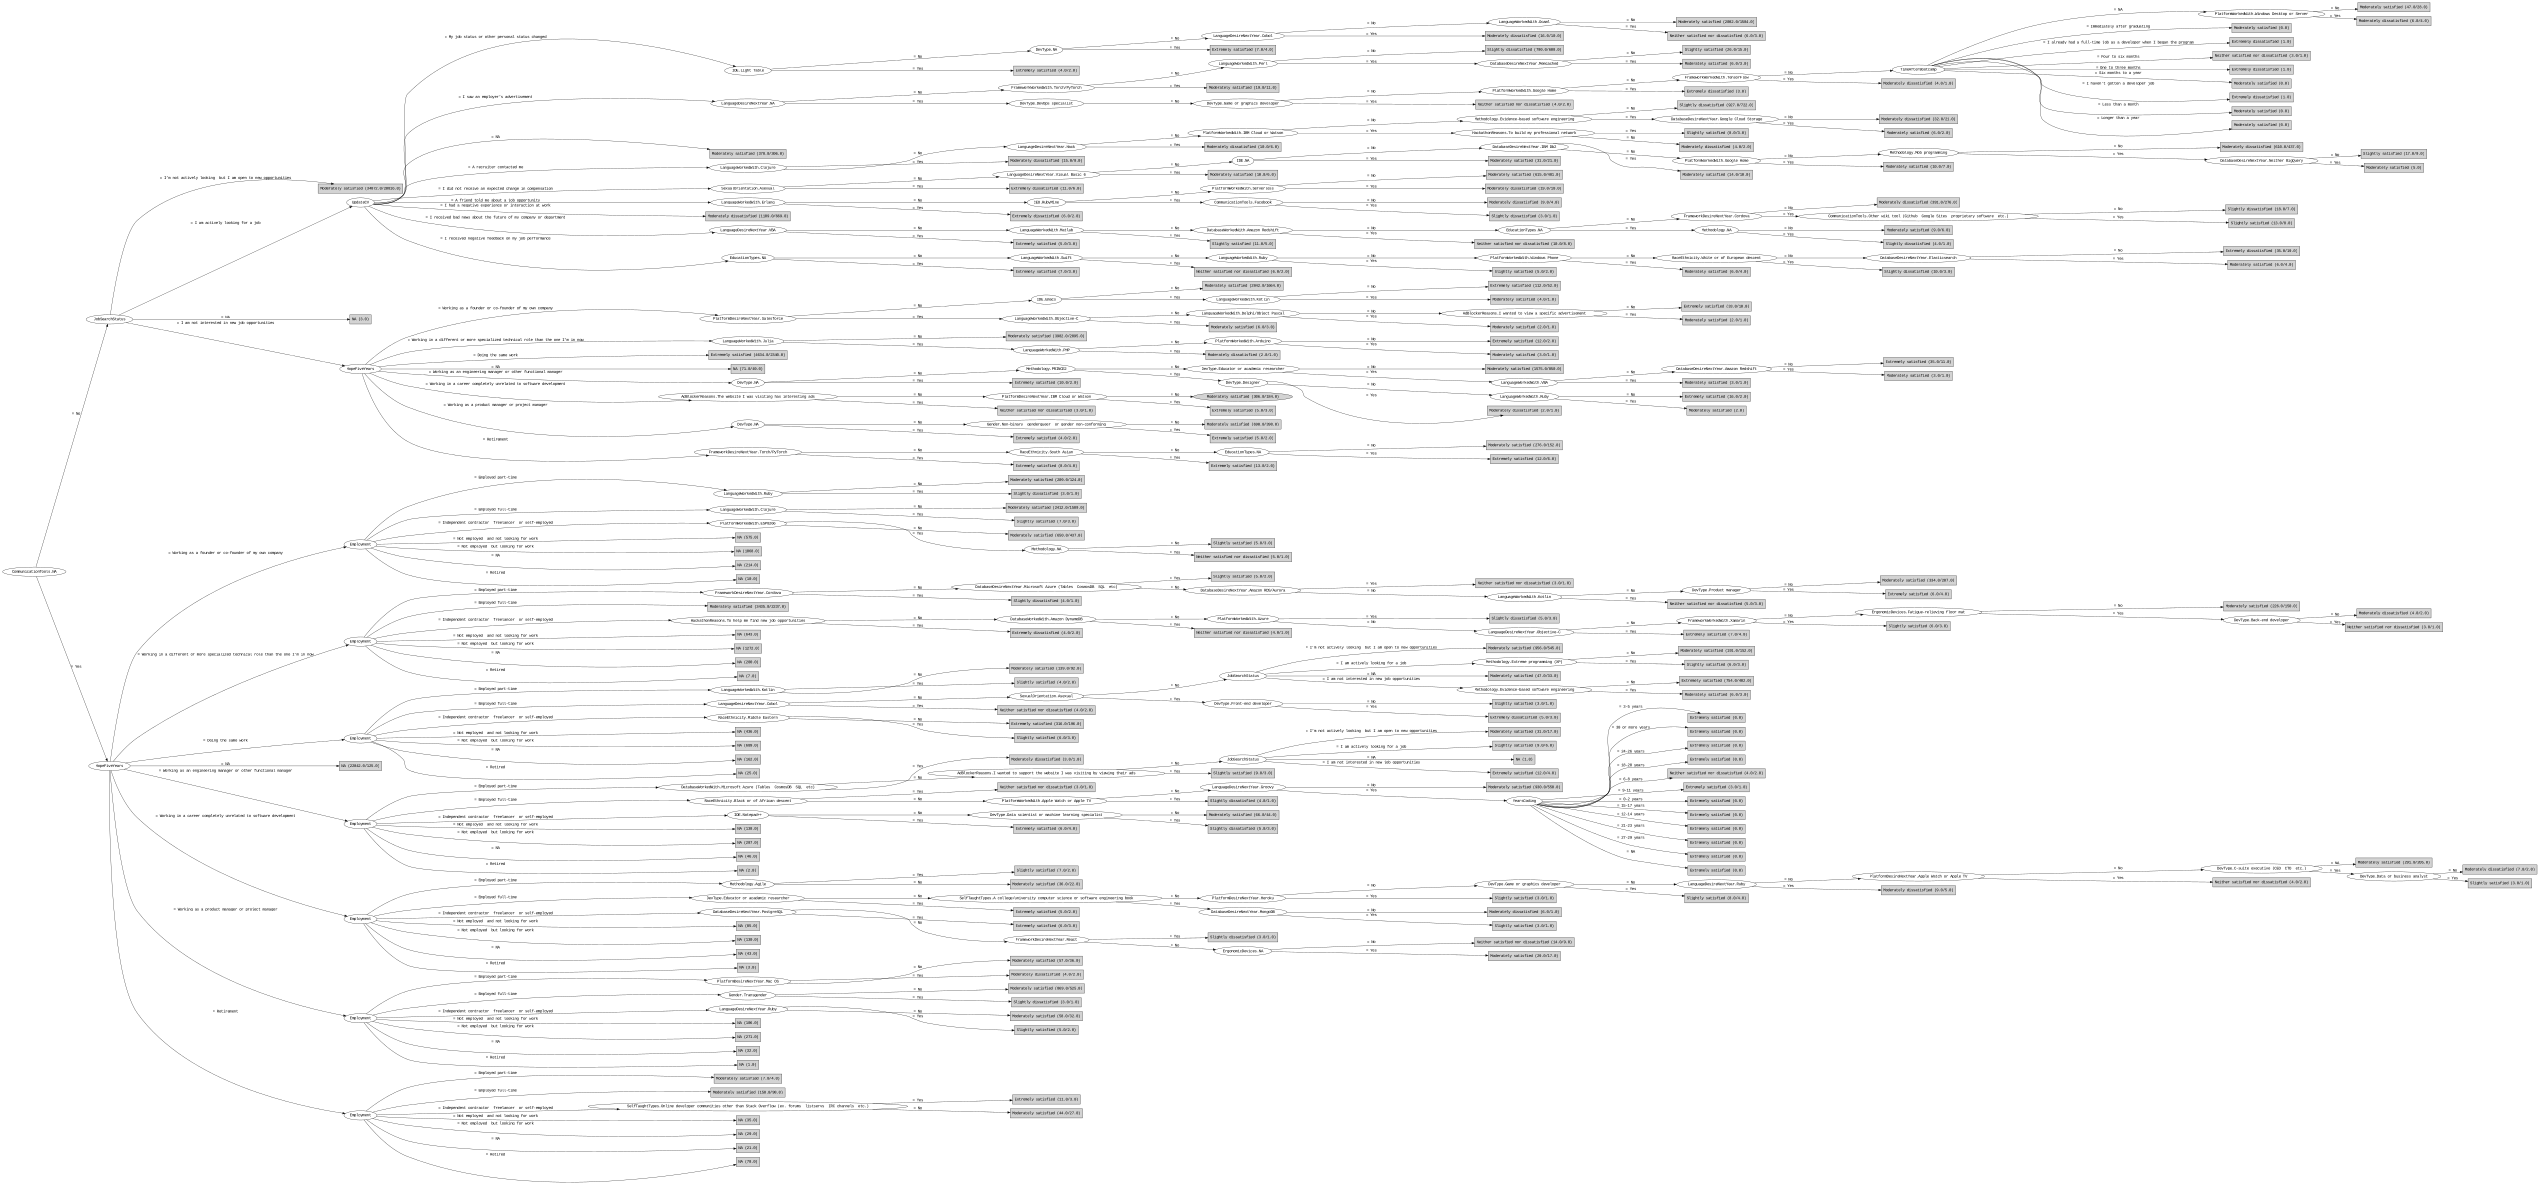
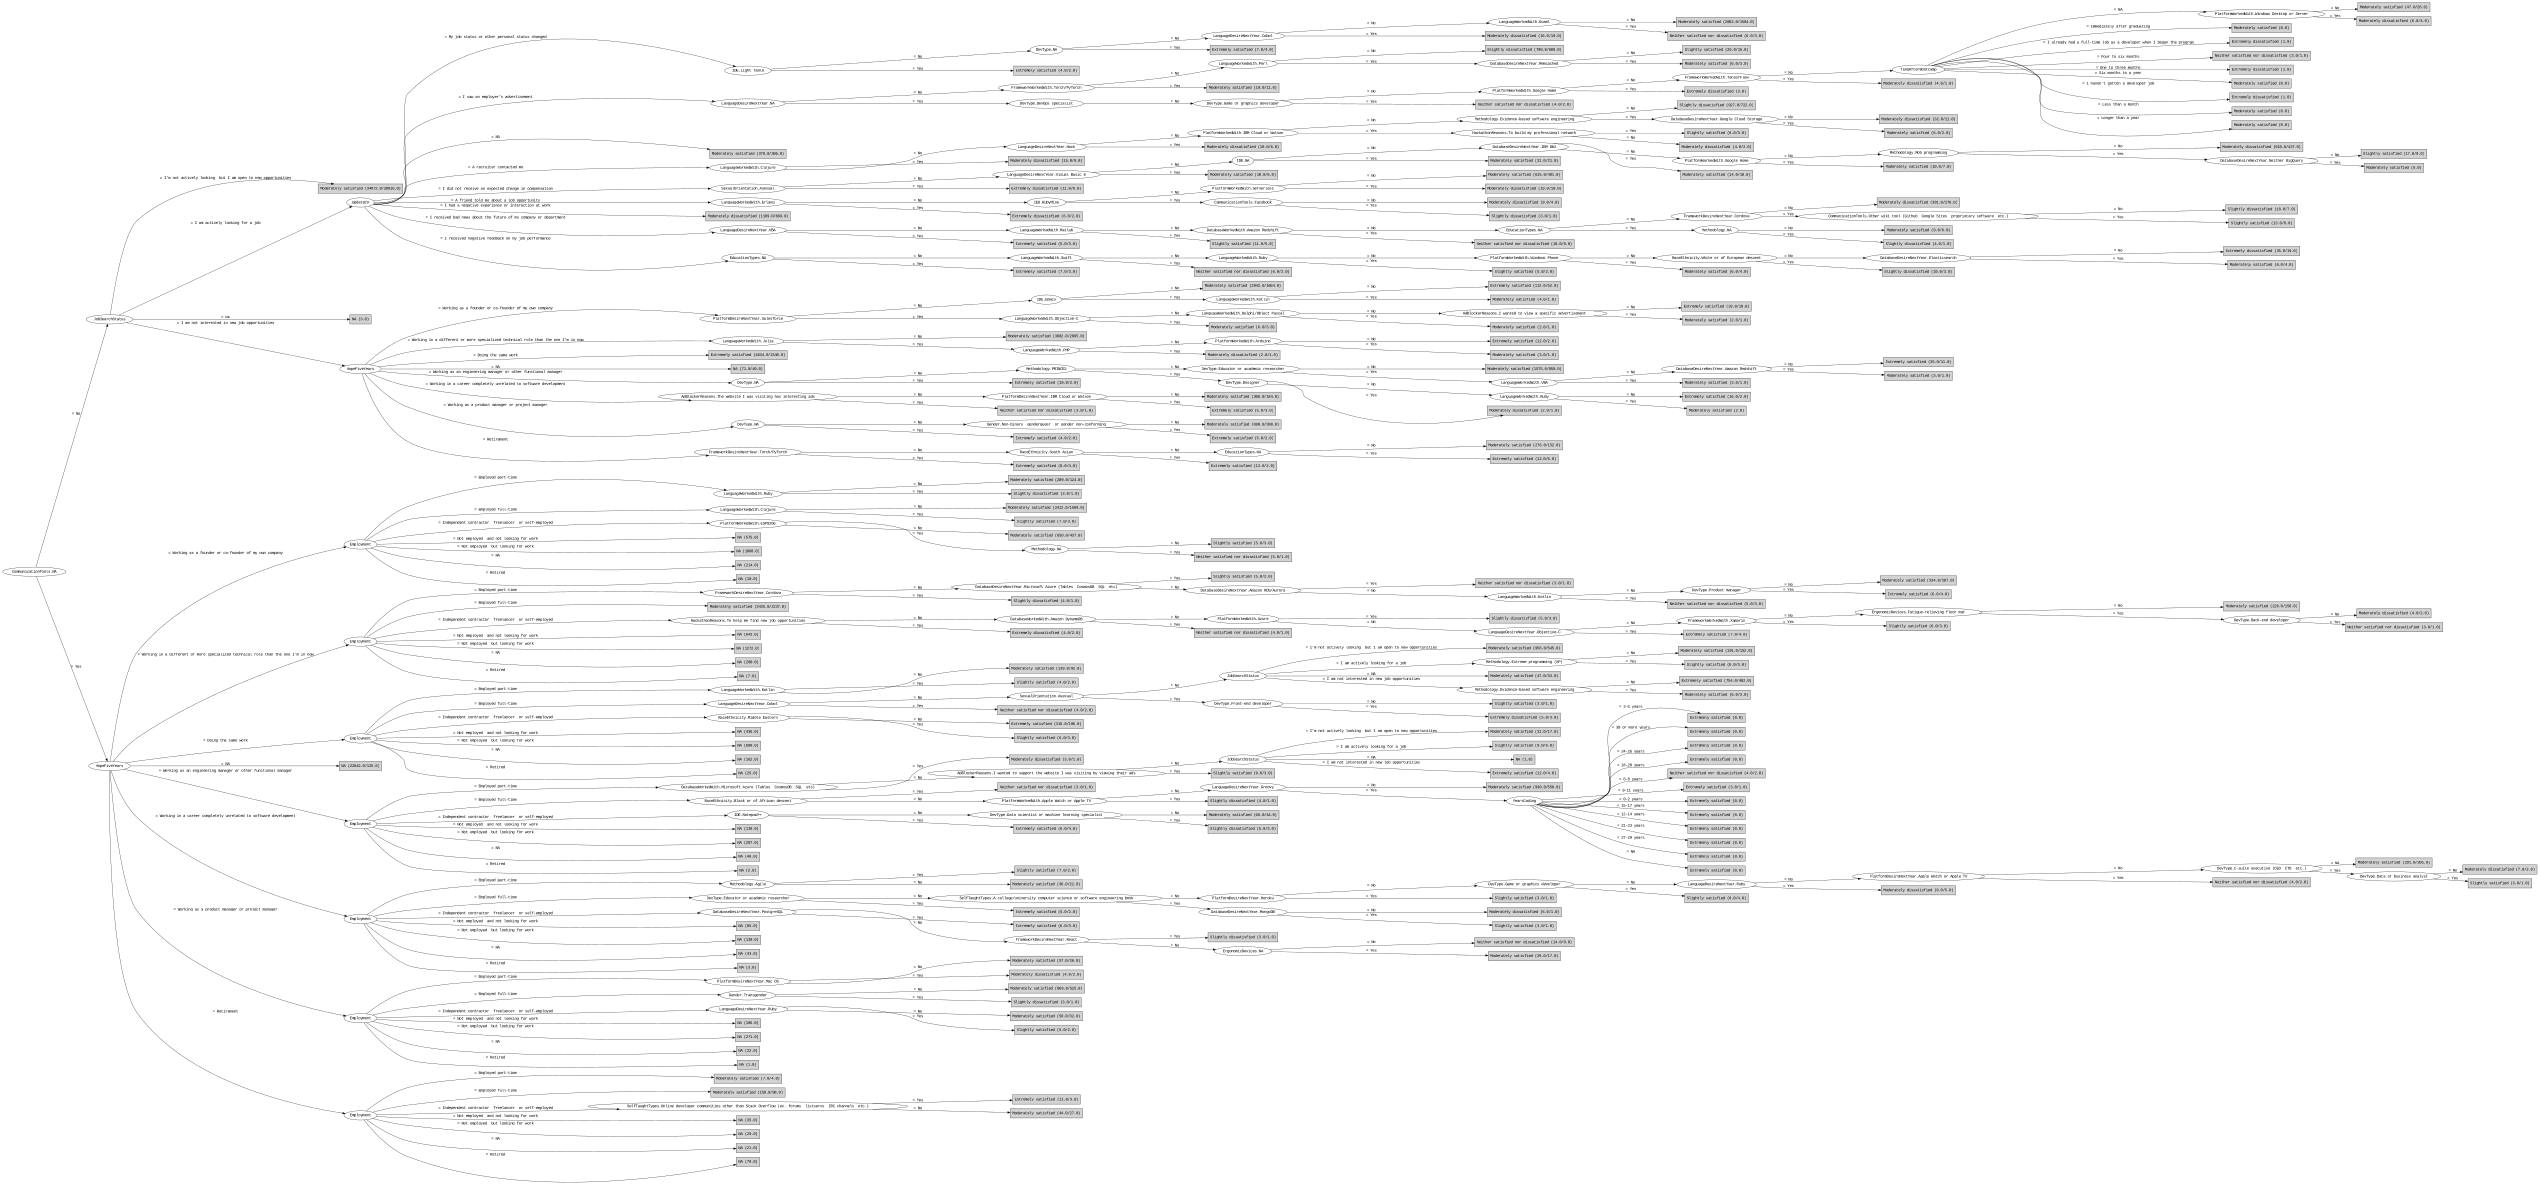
(1243, 397) -> (1243, 397)
